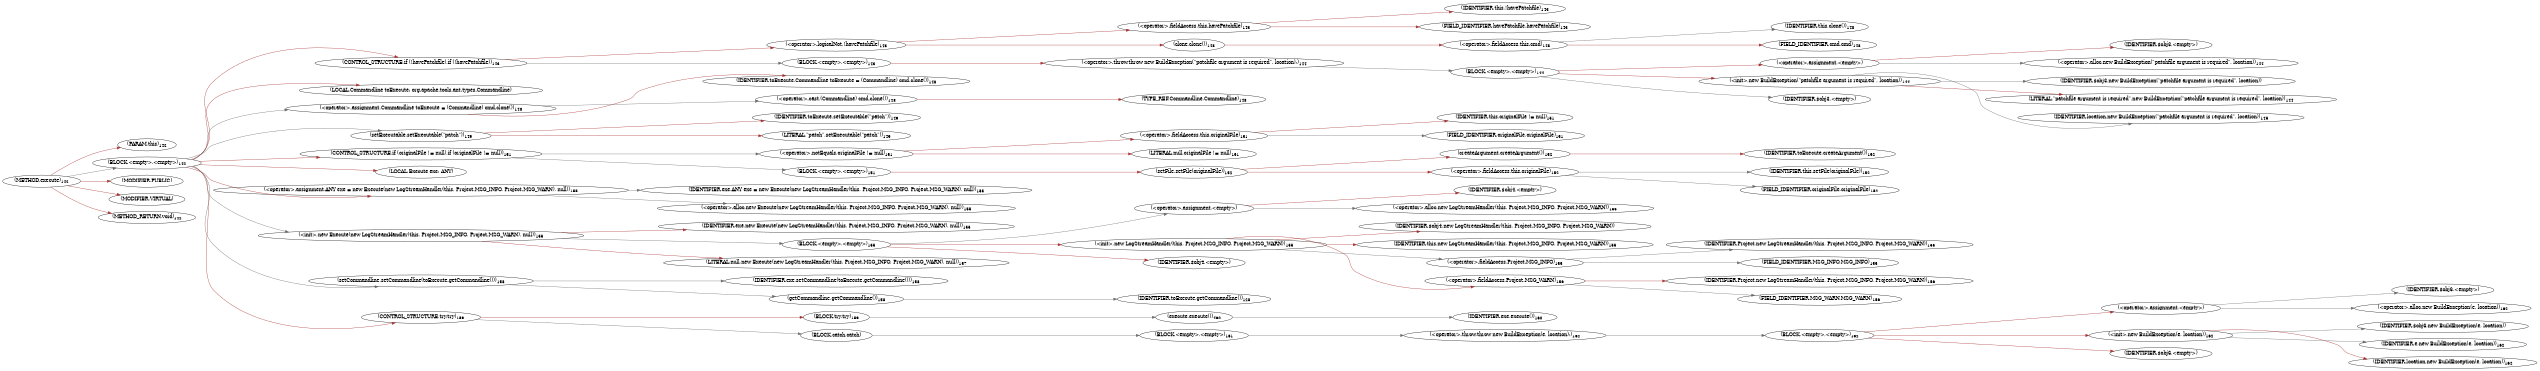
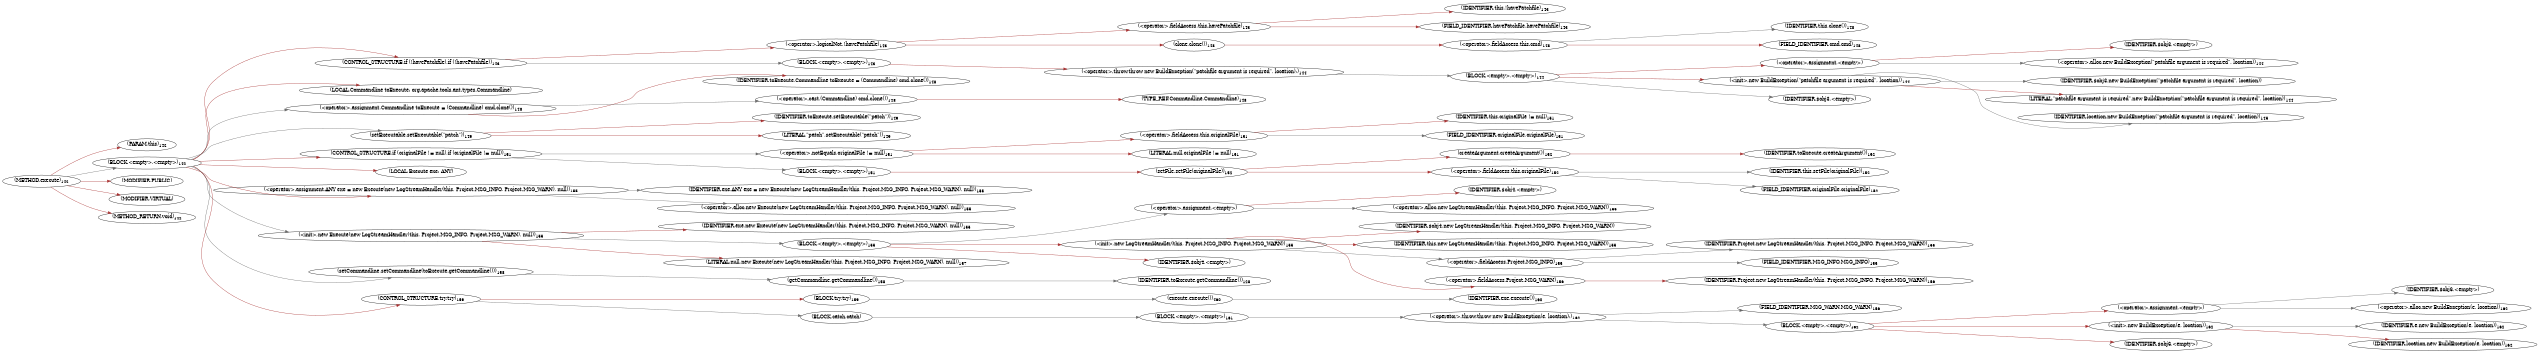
(836, 281) -> none
(1660, 290) -> (1668, 313)
(2443, 326) -> none
